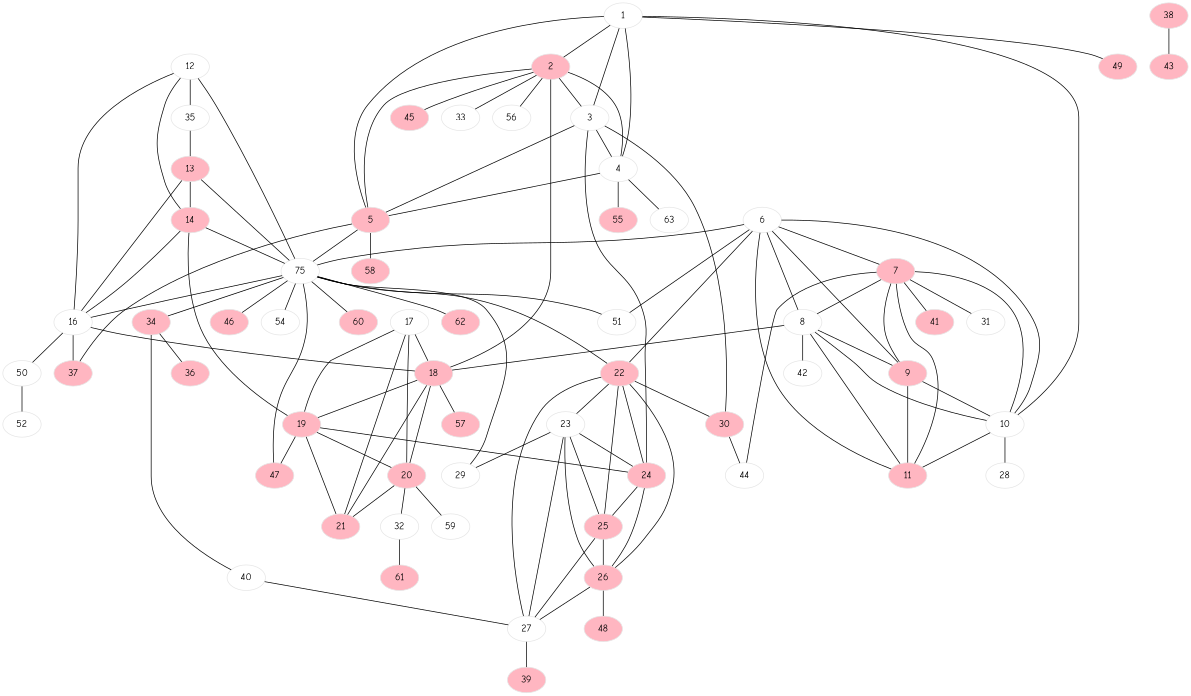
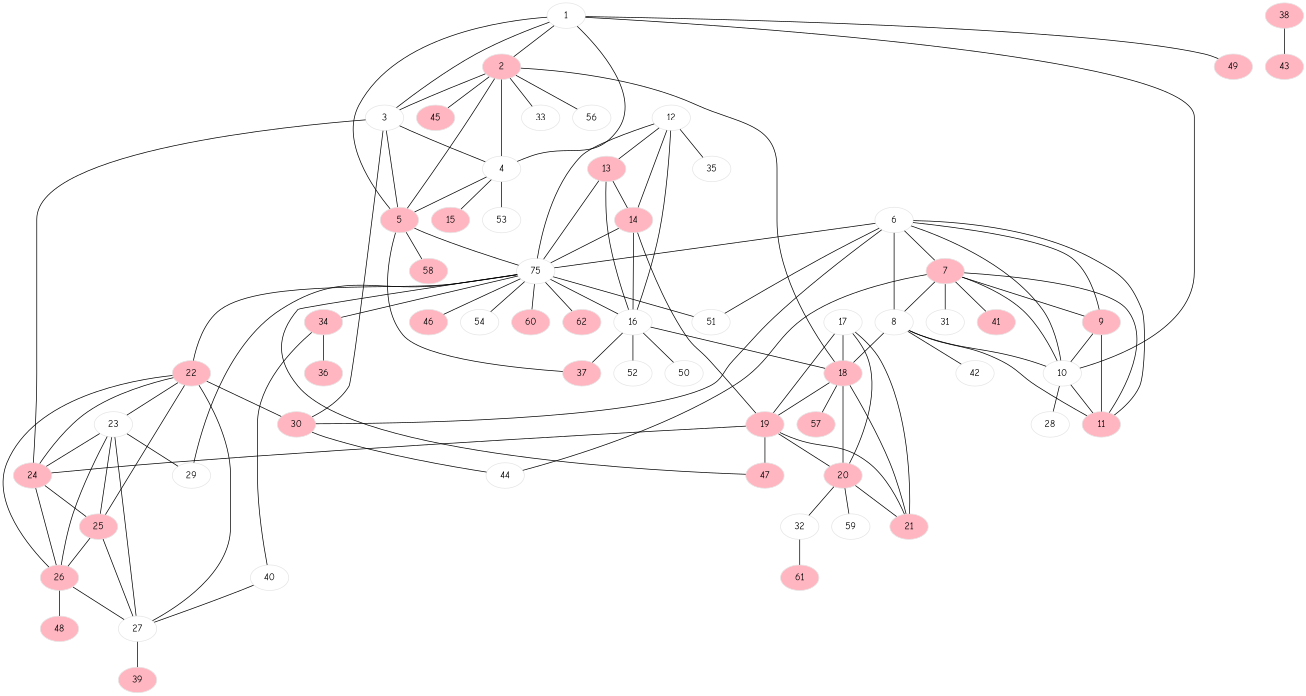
(190, 143) -> (639, 143)
(618, 220) -> (451, 220)
(669, 220) -> (502, 220)
(691, 297) -> (630, 406)
(855, 348) -> none
(22, 399) -> (633, 348)
